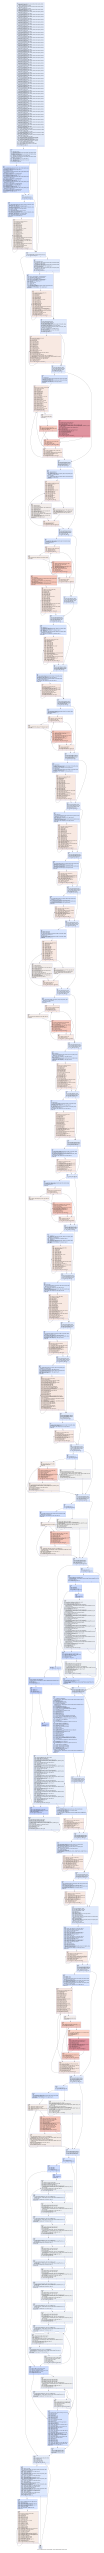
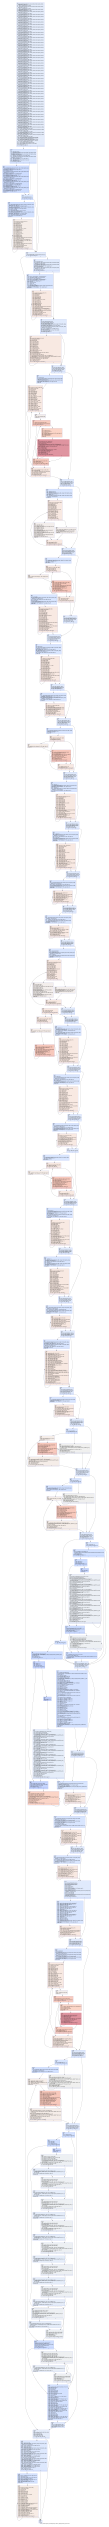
none -> (52, 433)
(44, 580) -> (44, 600)
(55, 1000) -> none
(44, 1824) -> (43, 1798)
